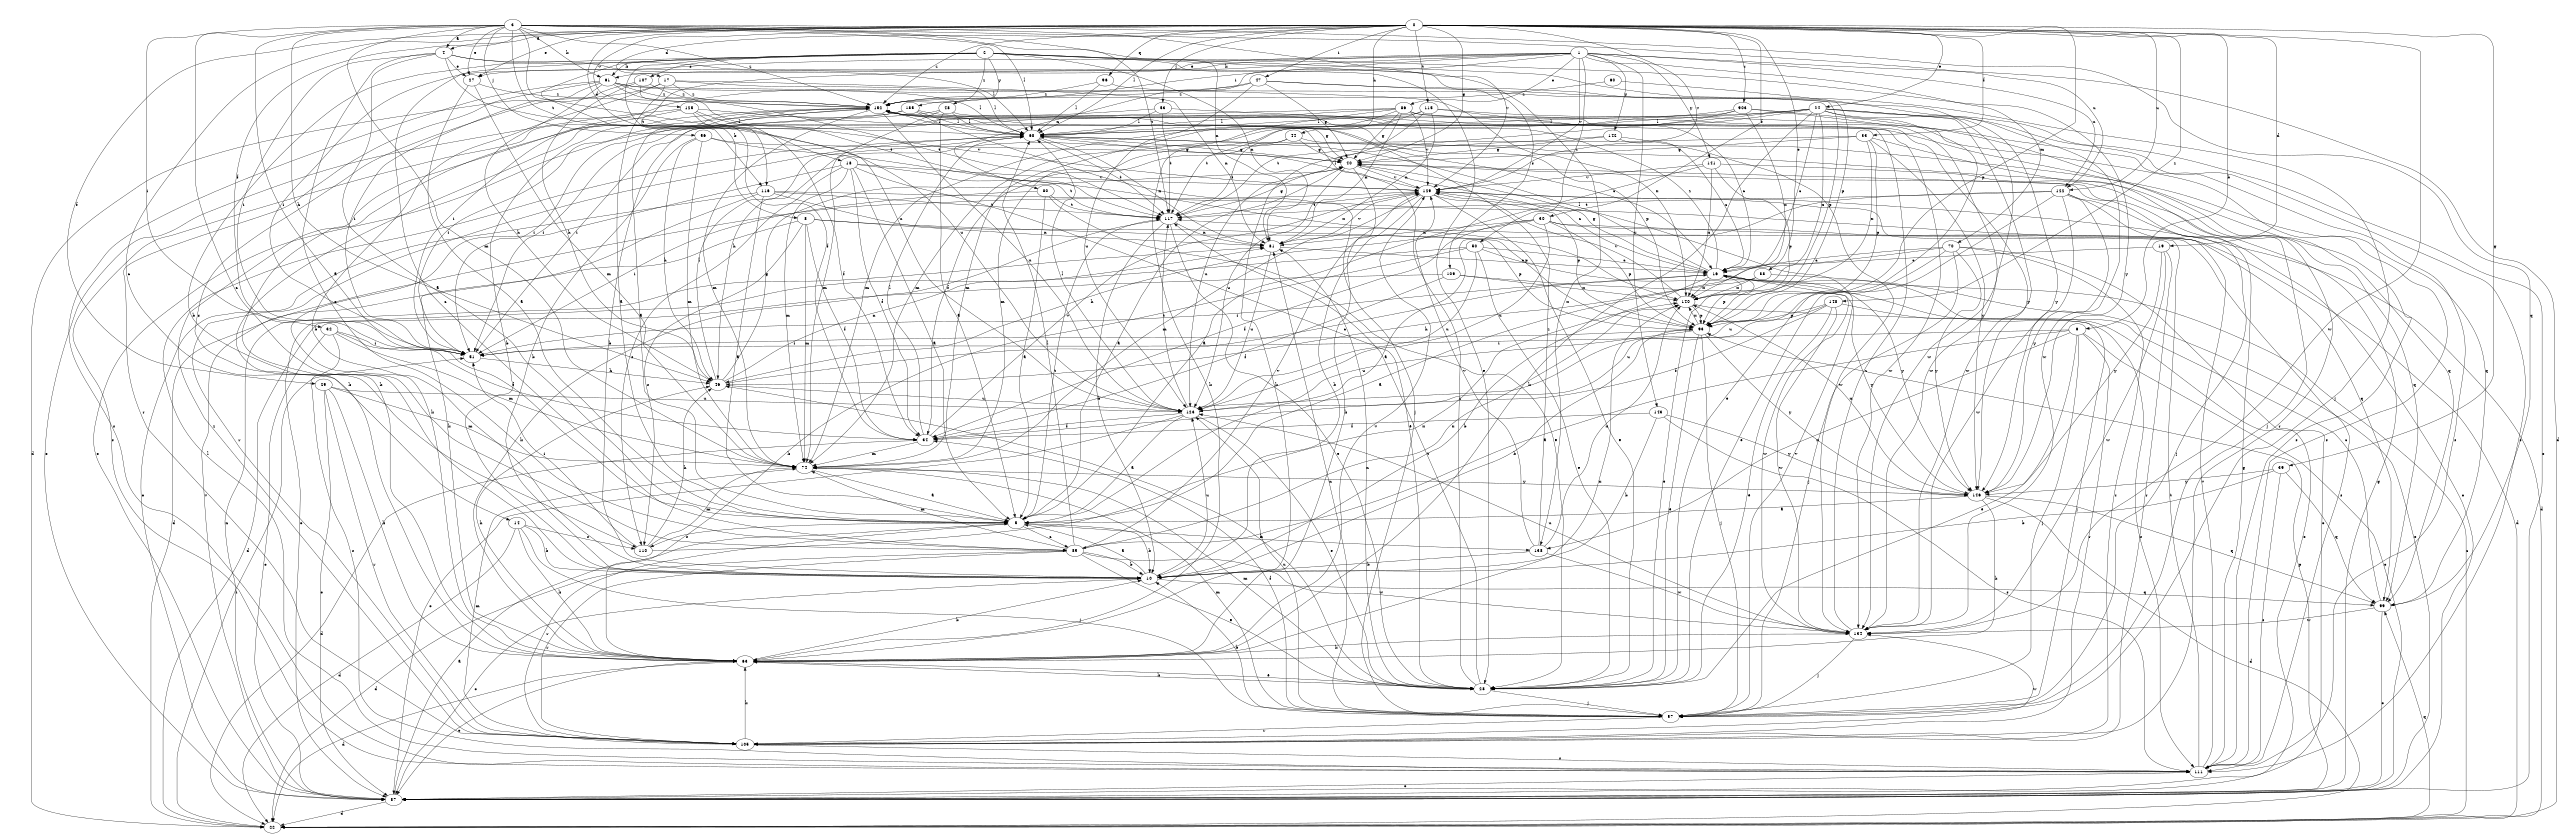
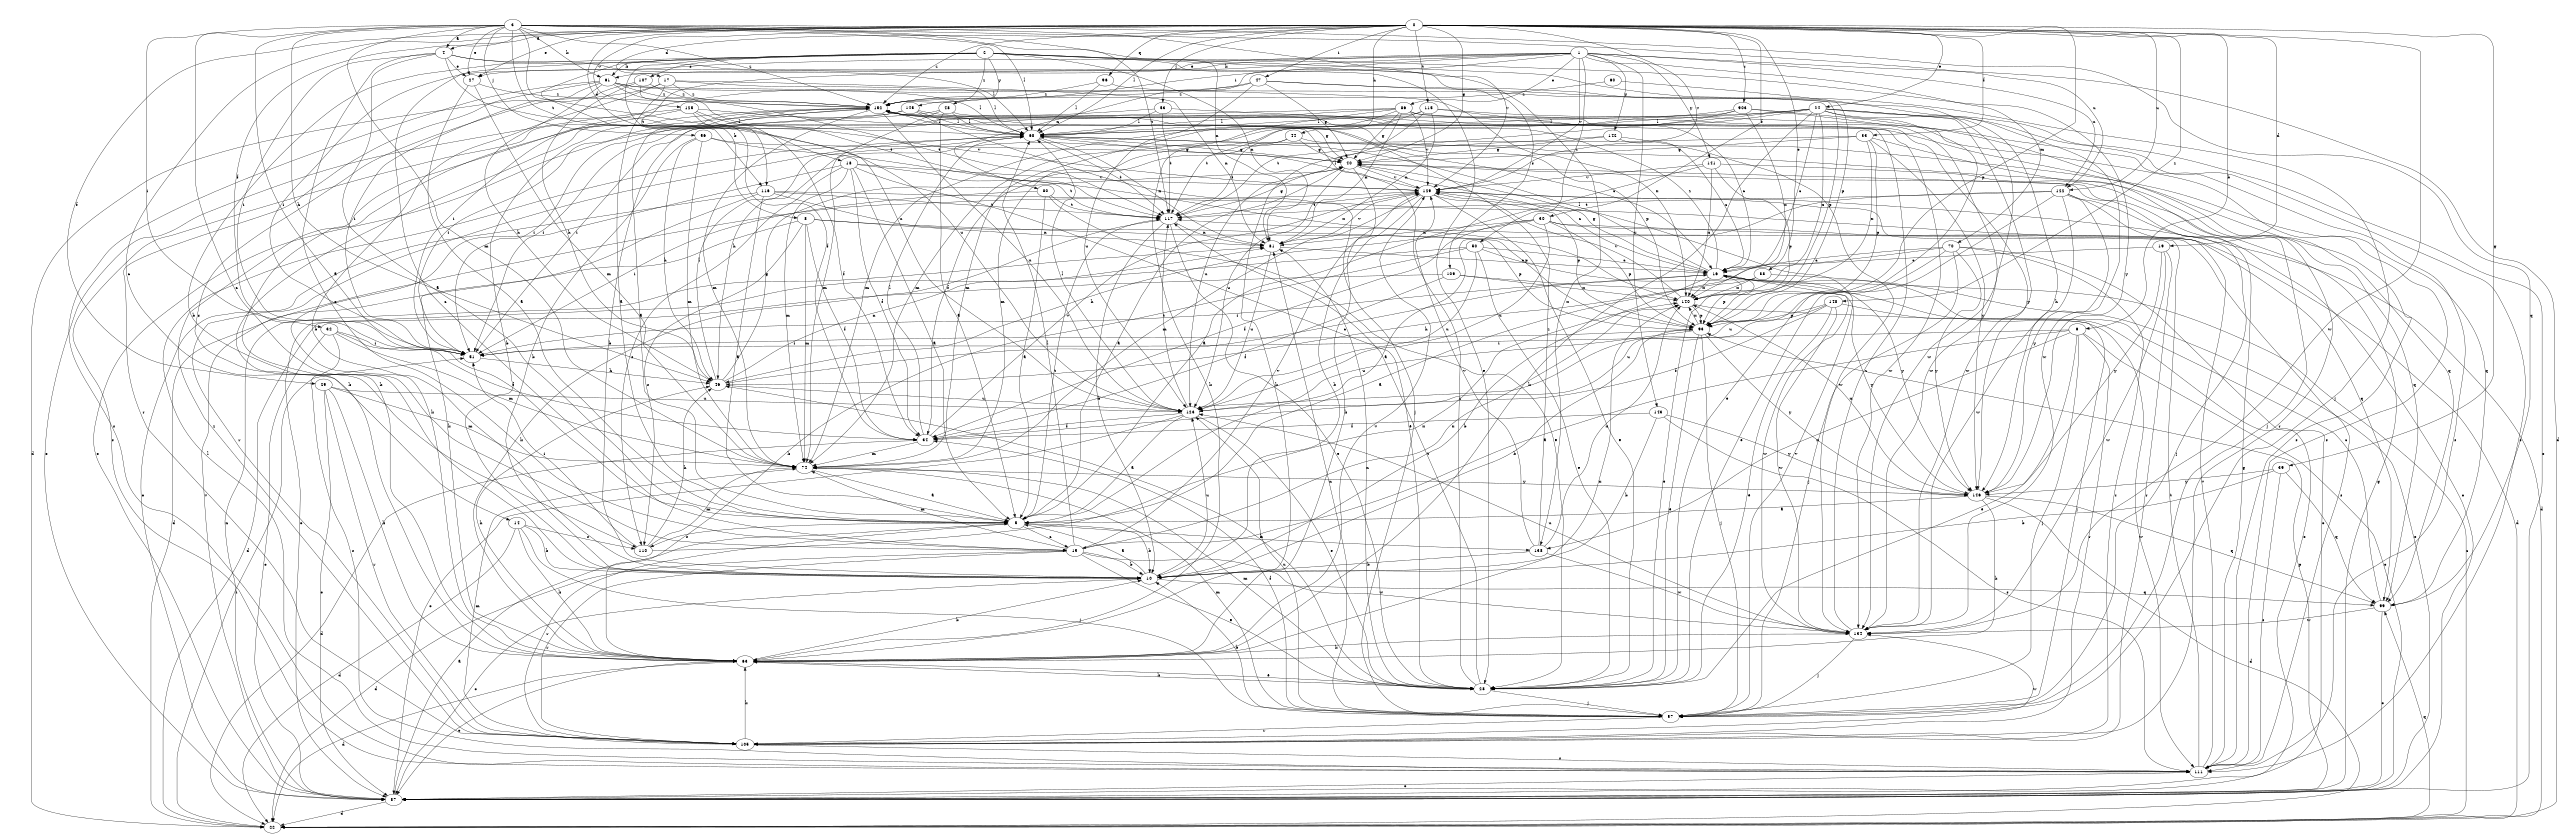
(910, 108) -> (910, 108)
(2057, 302) -> (2057, 302)
(2141, 537) -> (2141, 537)
(1075, 551) -> (1075, 551)
